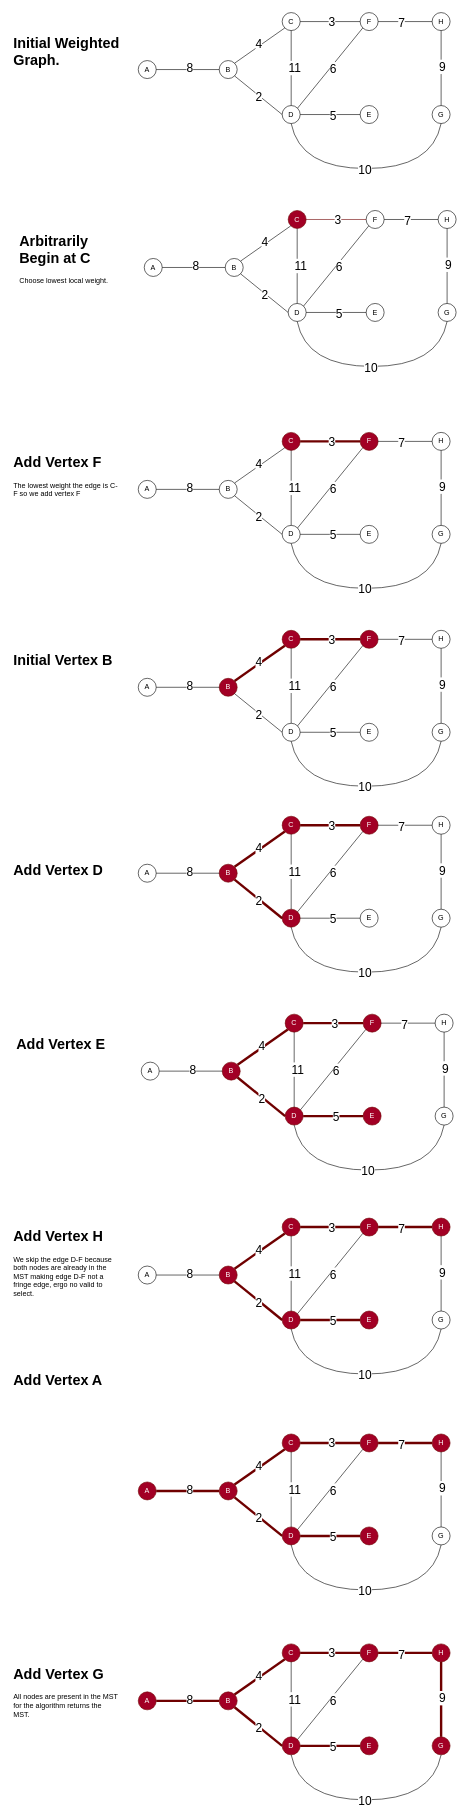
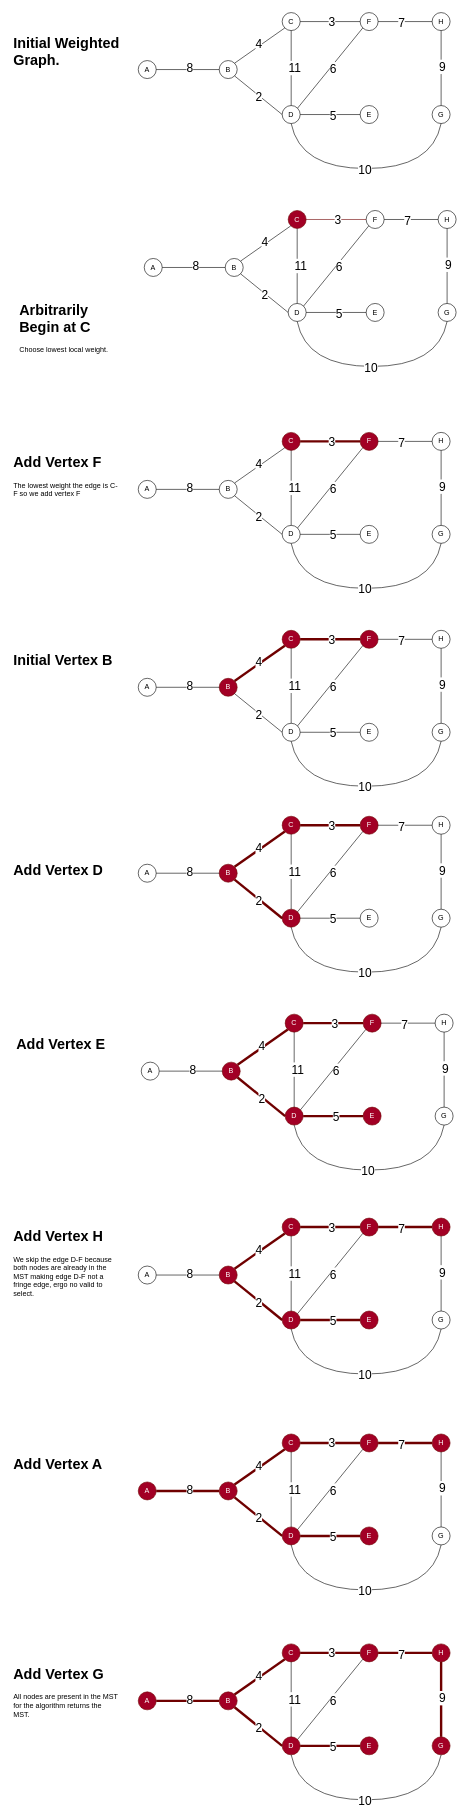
(72, 264) -> (72, 333)
(66, 1404) -> (66, 1488)
